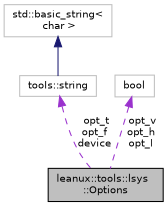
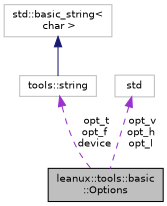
(135, 86) -> (135, 86)
(106, 185) -> (106, 185)
